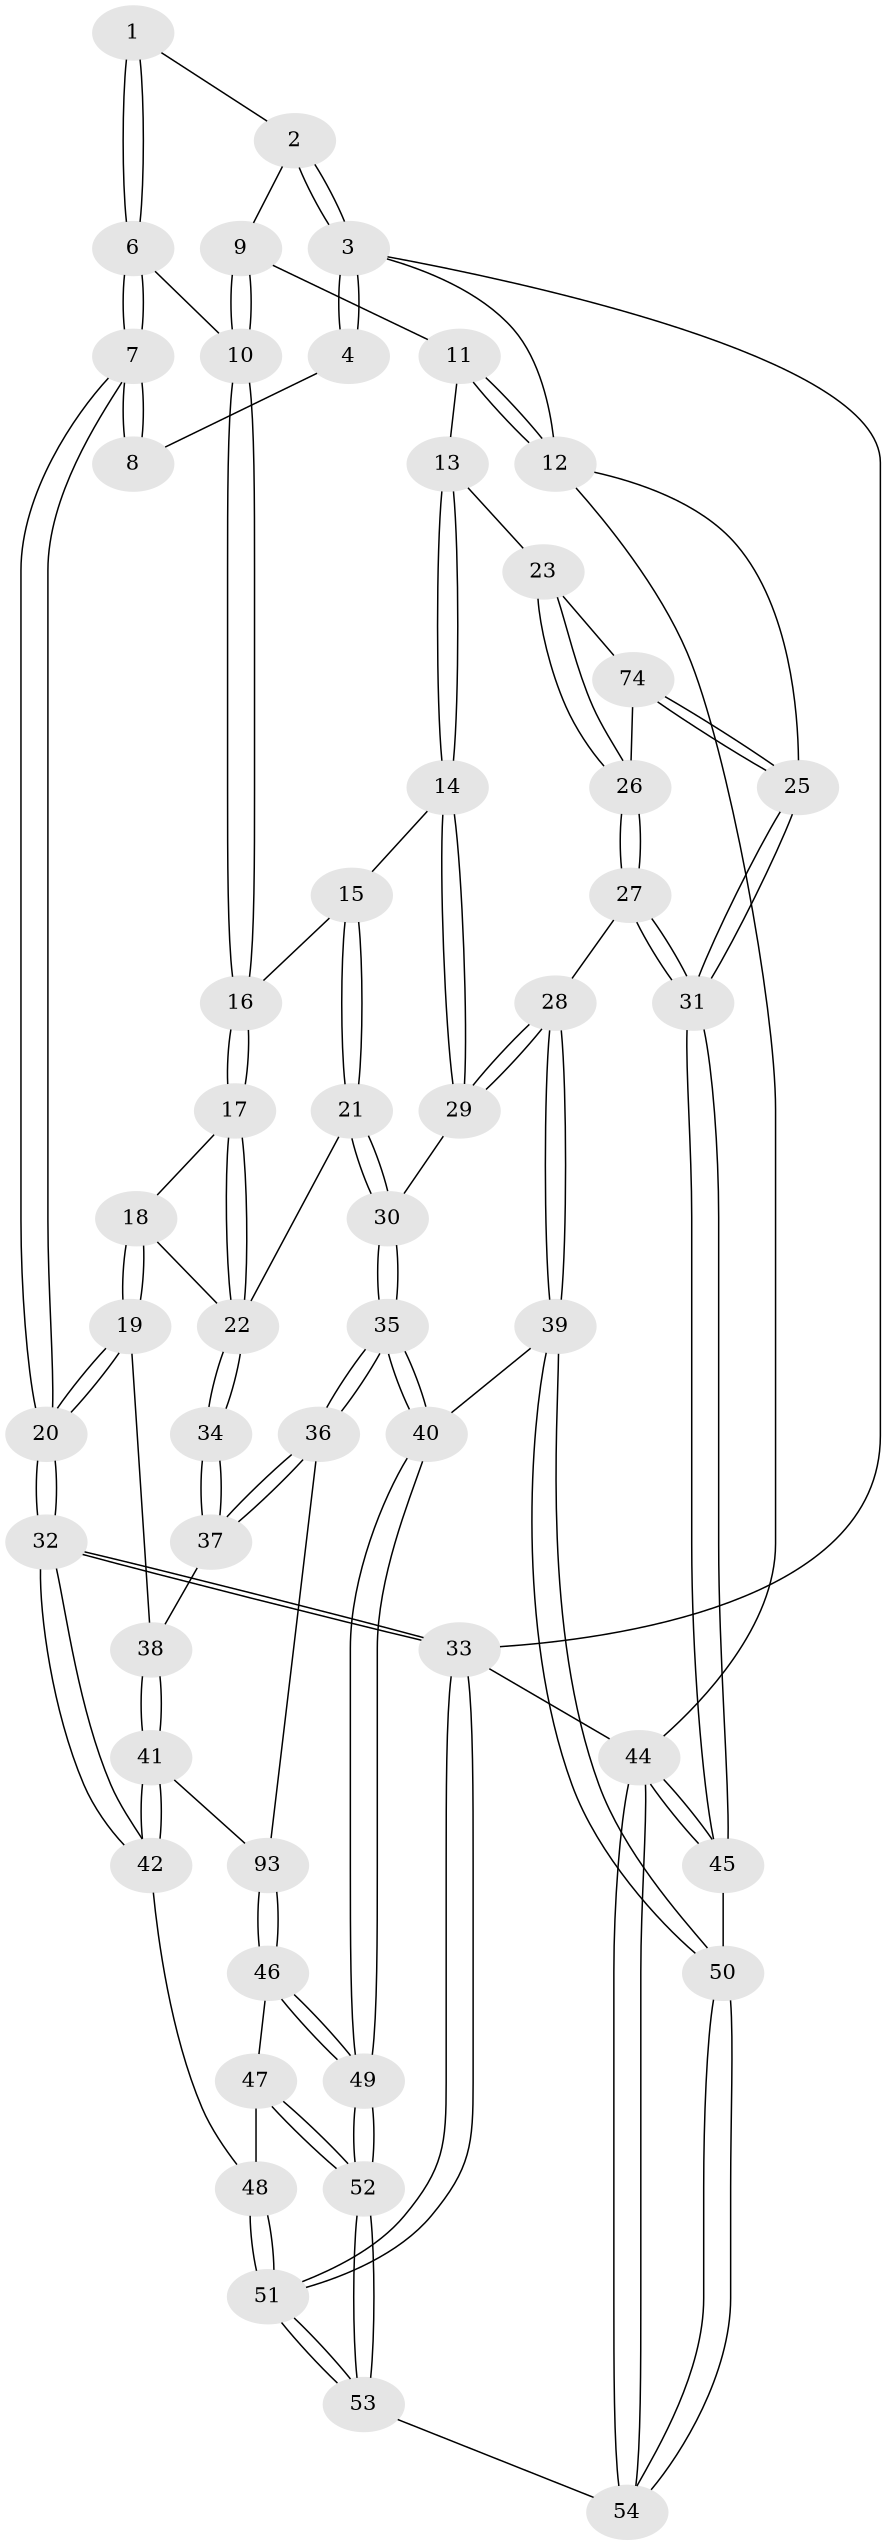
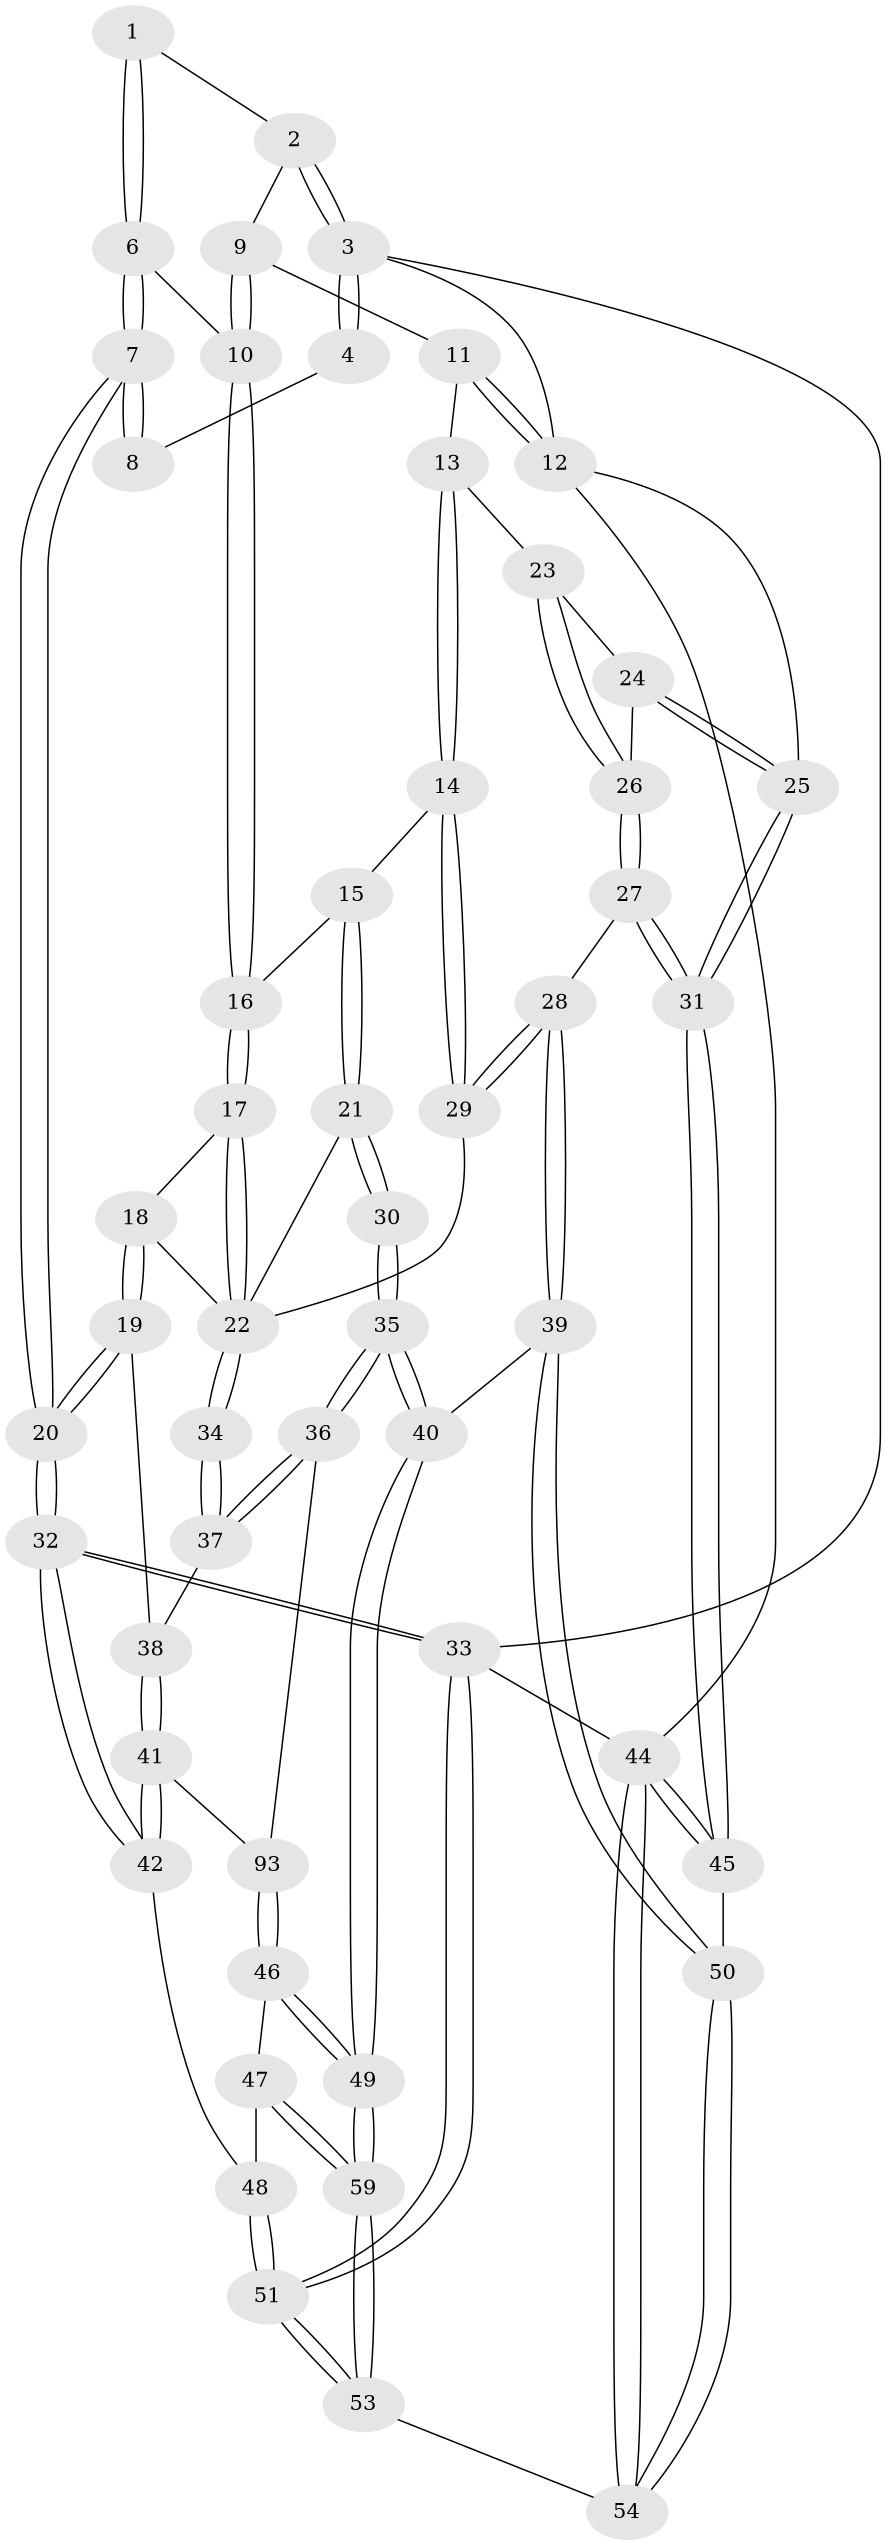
(633, 680) -> (633, 680)
(424, 1165) -> (414, 1266)
(364, 2189) -> (364, 2189)
